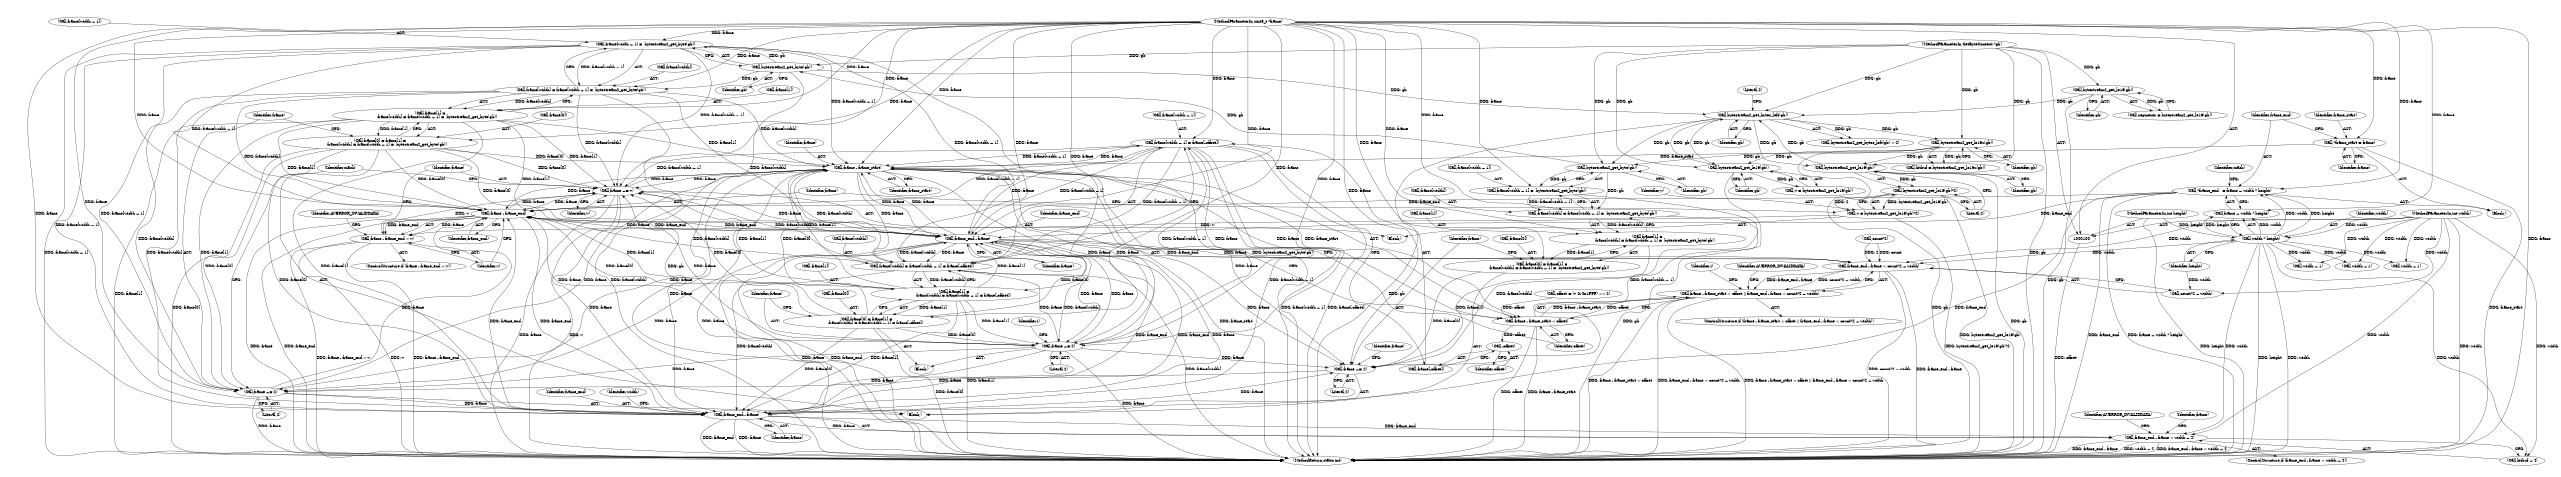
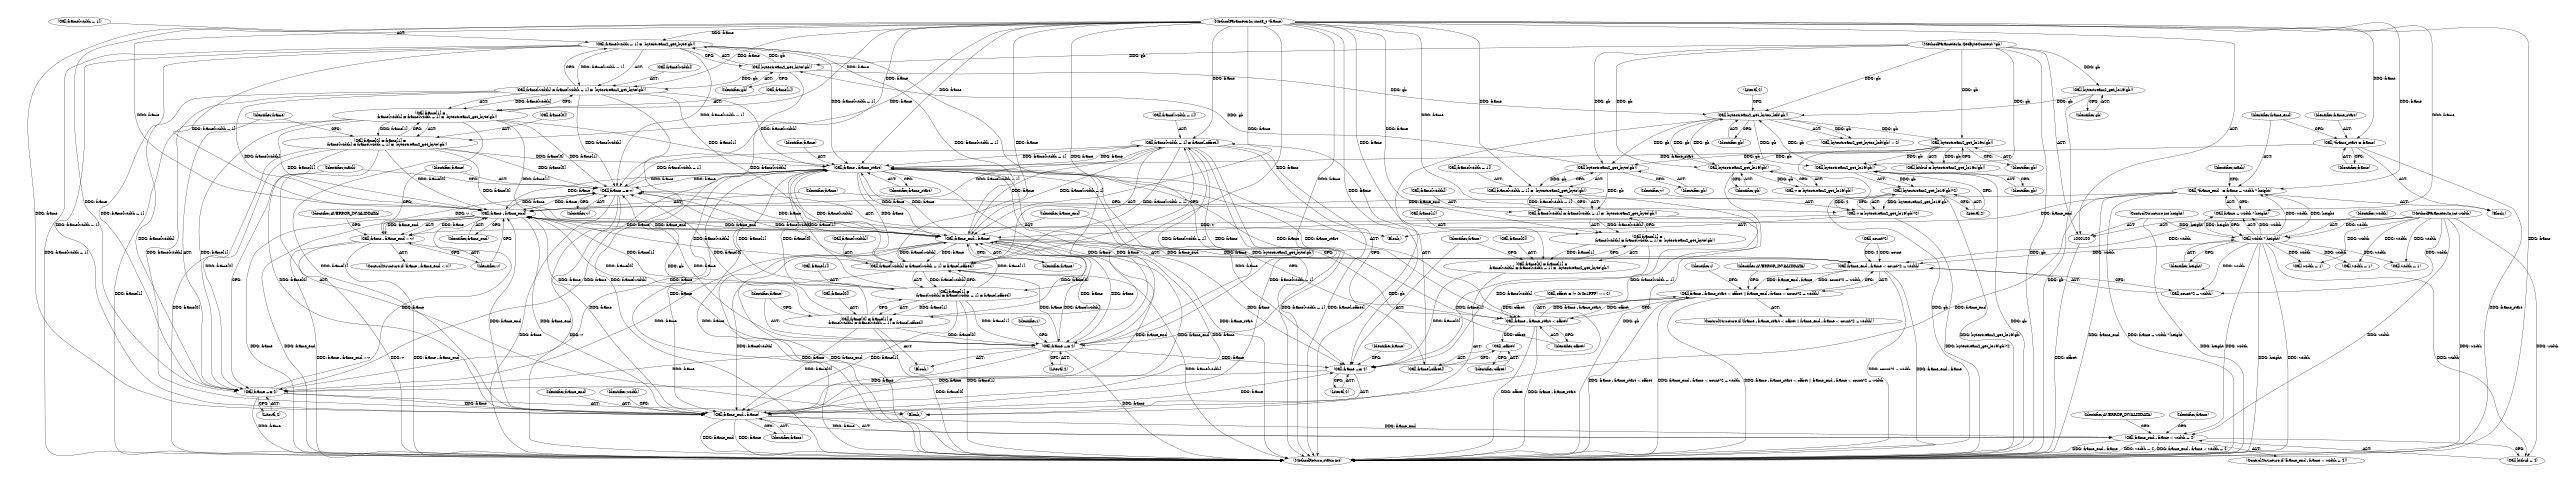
(2170, 115) -> none
(2157, 214) -> (2157, 214)
(2188, 279) -> (2221, 261)
